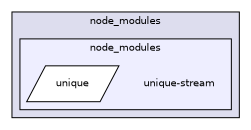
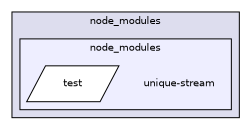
(73, 84) -> (73, 84)
